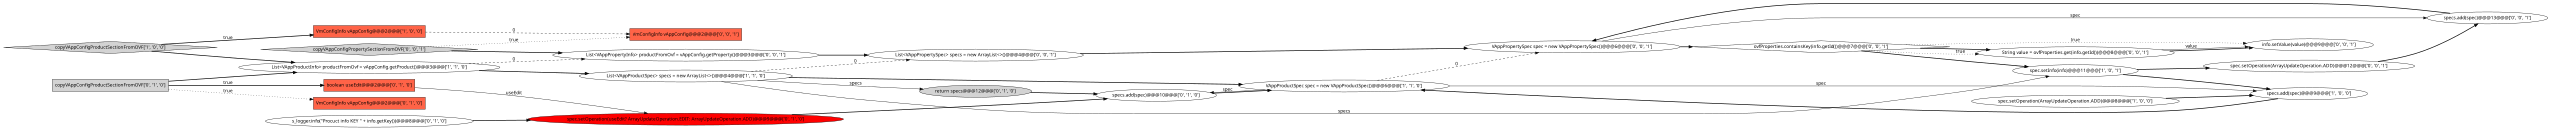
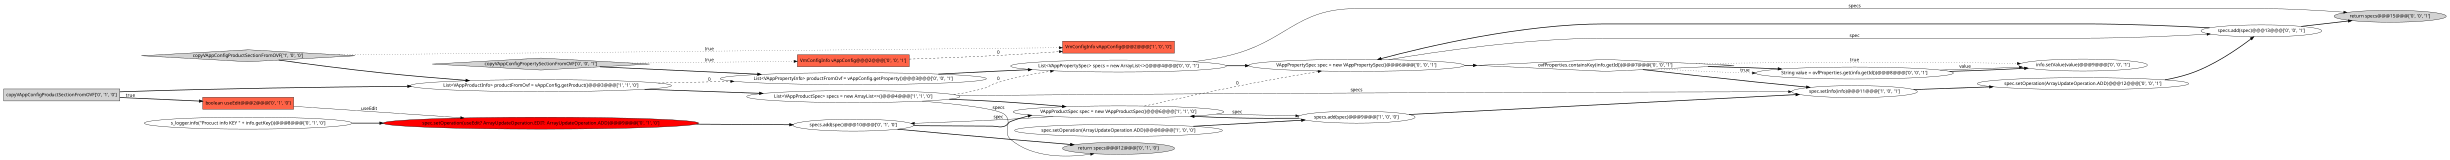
none -> (2390, 16)
(526, 33) -> (984, 56)
(236, 40) -> (699, 51)
(2195, 81) -> (1602, 105)
(1062, 93) -> (984, 137)
(369, 103) -> none
